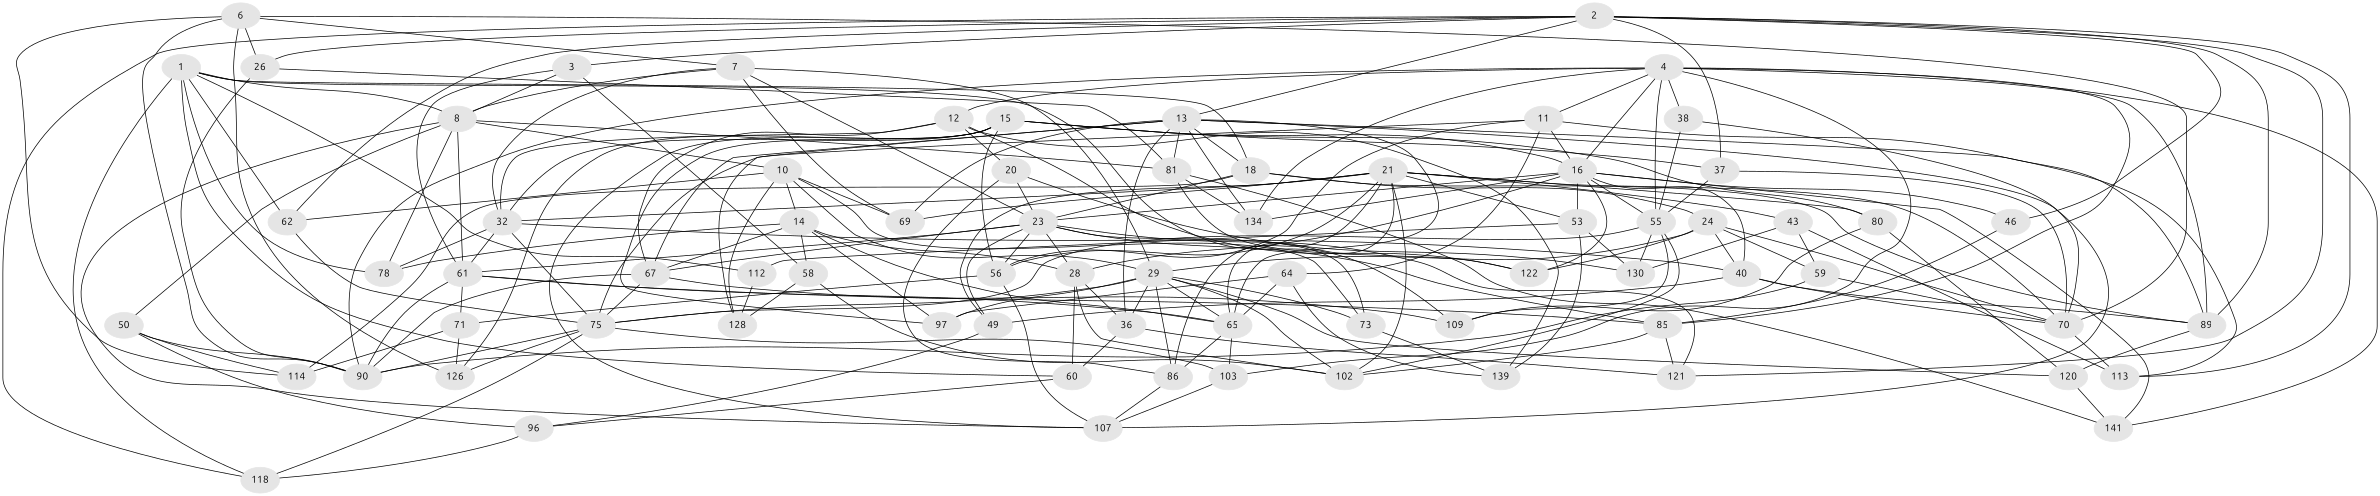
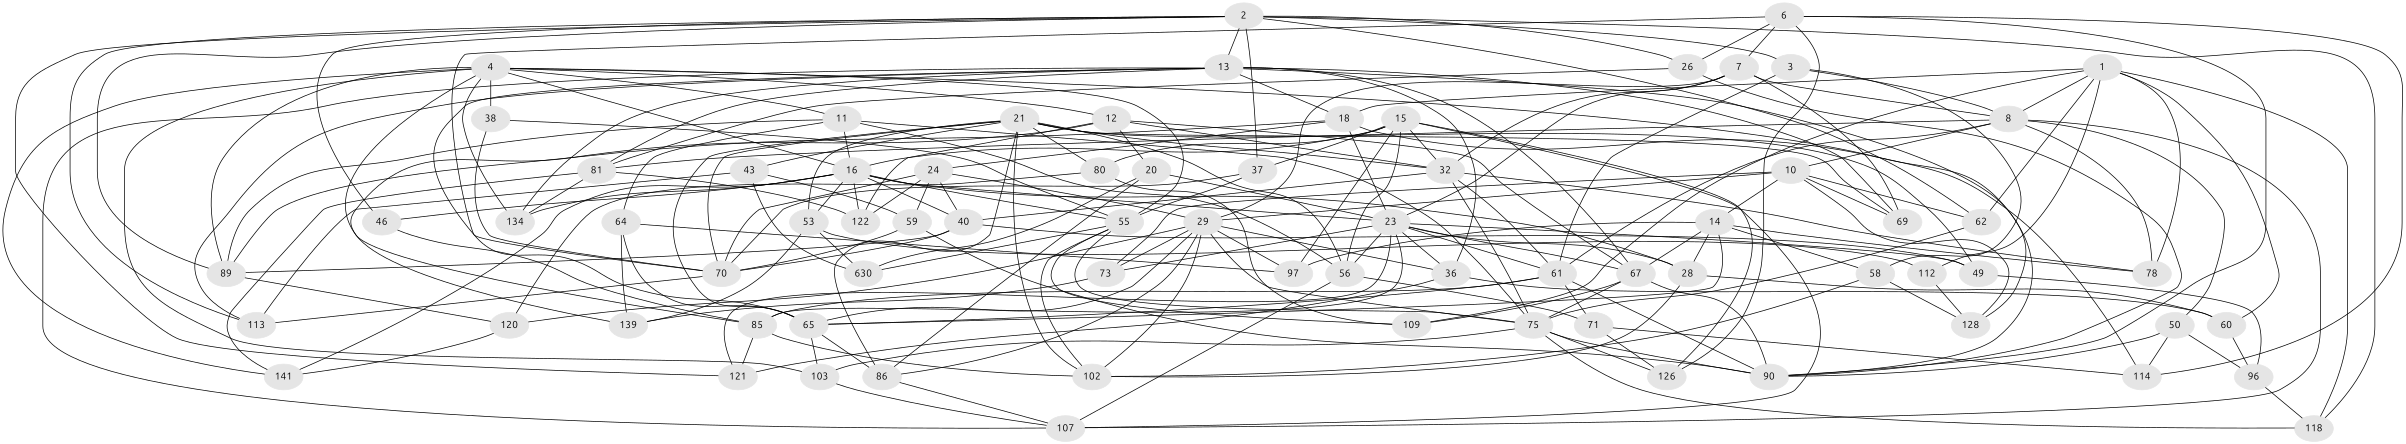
(1635, 274) -> (863, 274)
(1101, 299) -> (1425, 251)
